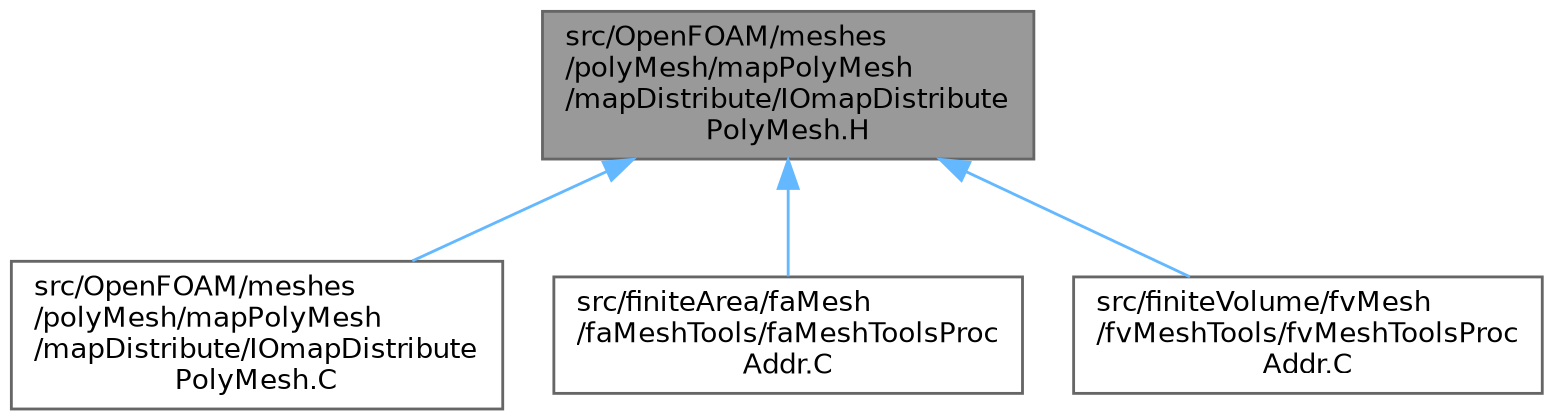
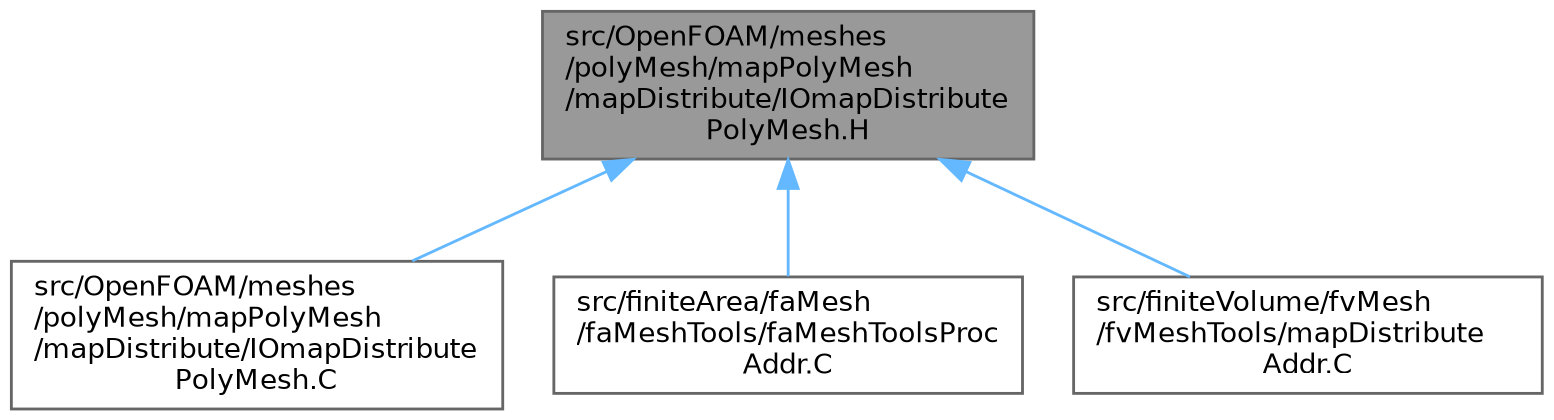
(1308, 335) -> (1308, 335)
